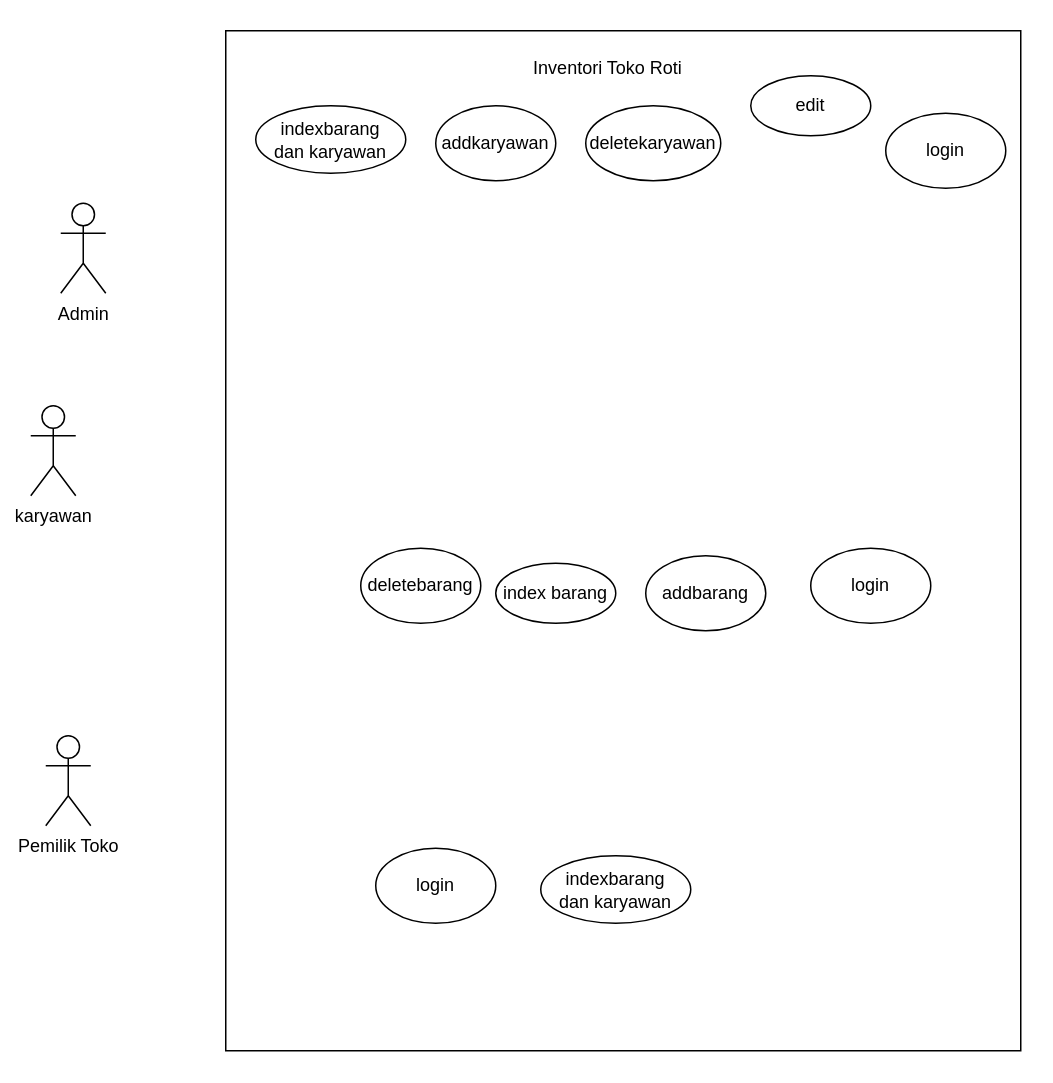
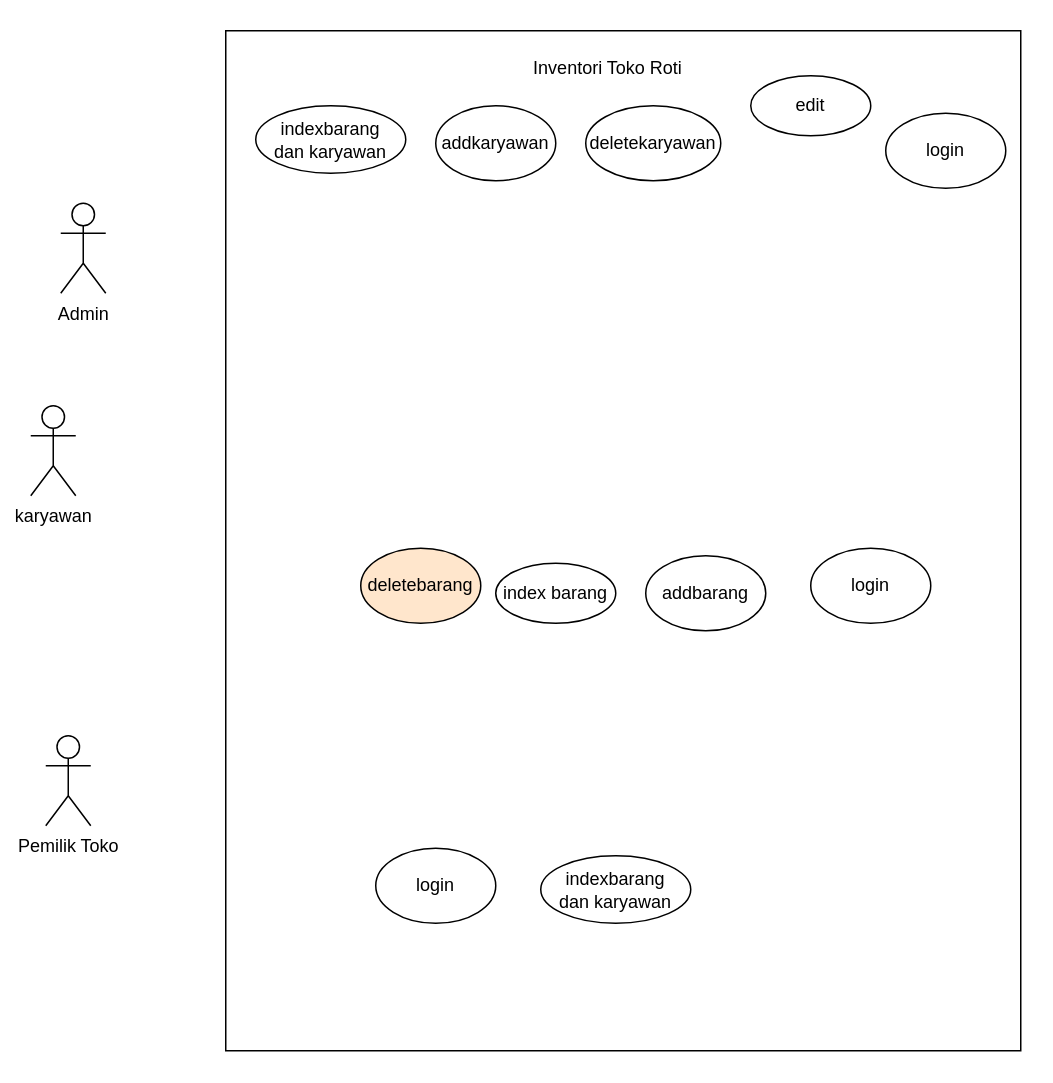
(421, 586) -> (421, 586)
